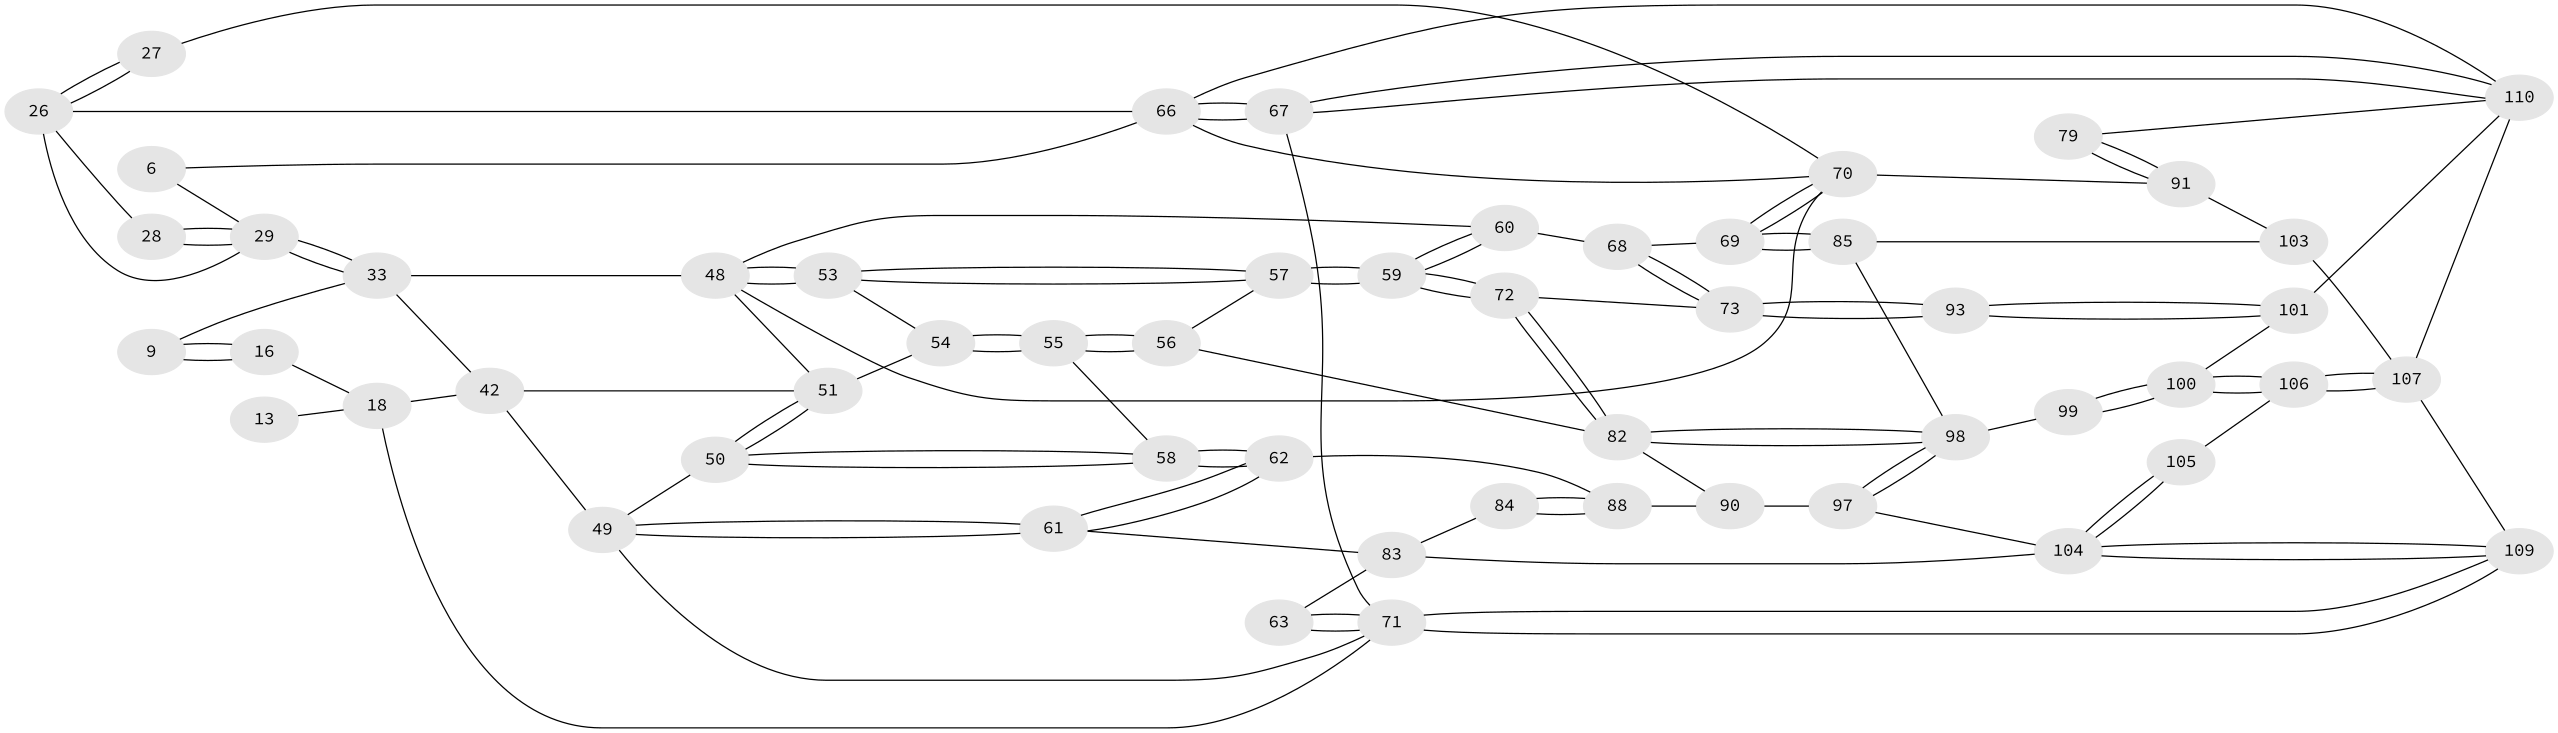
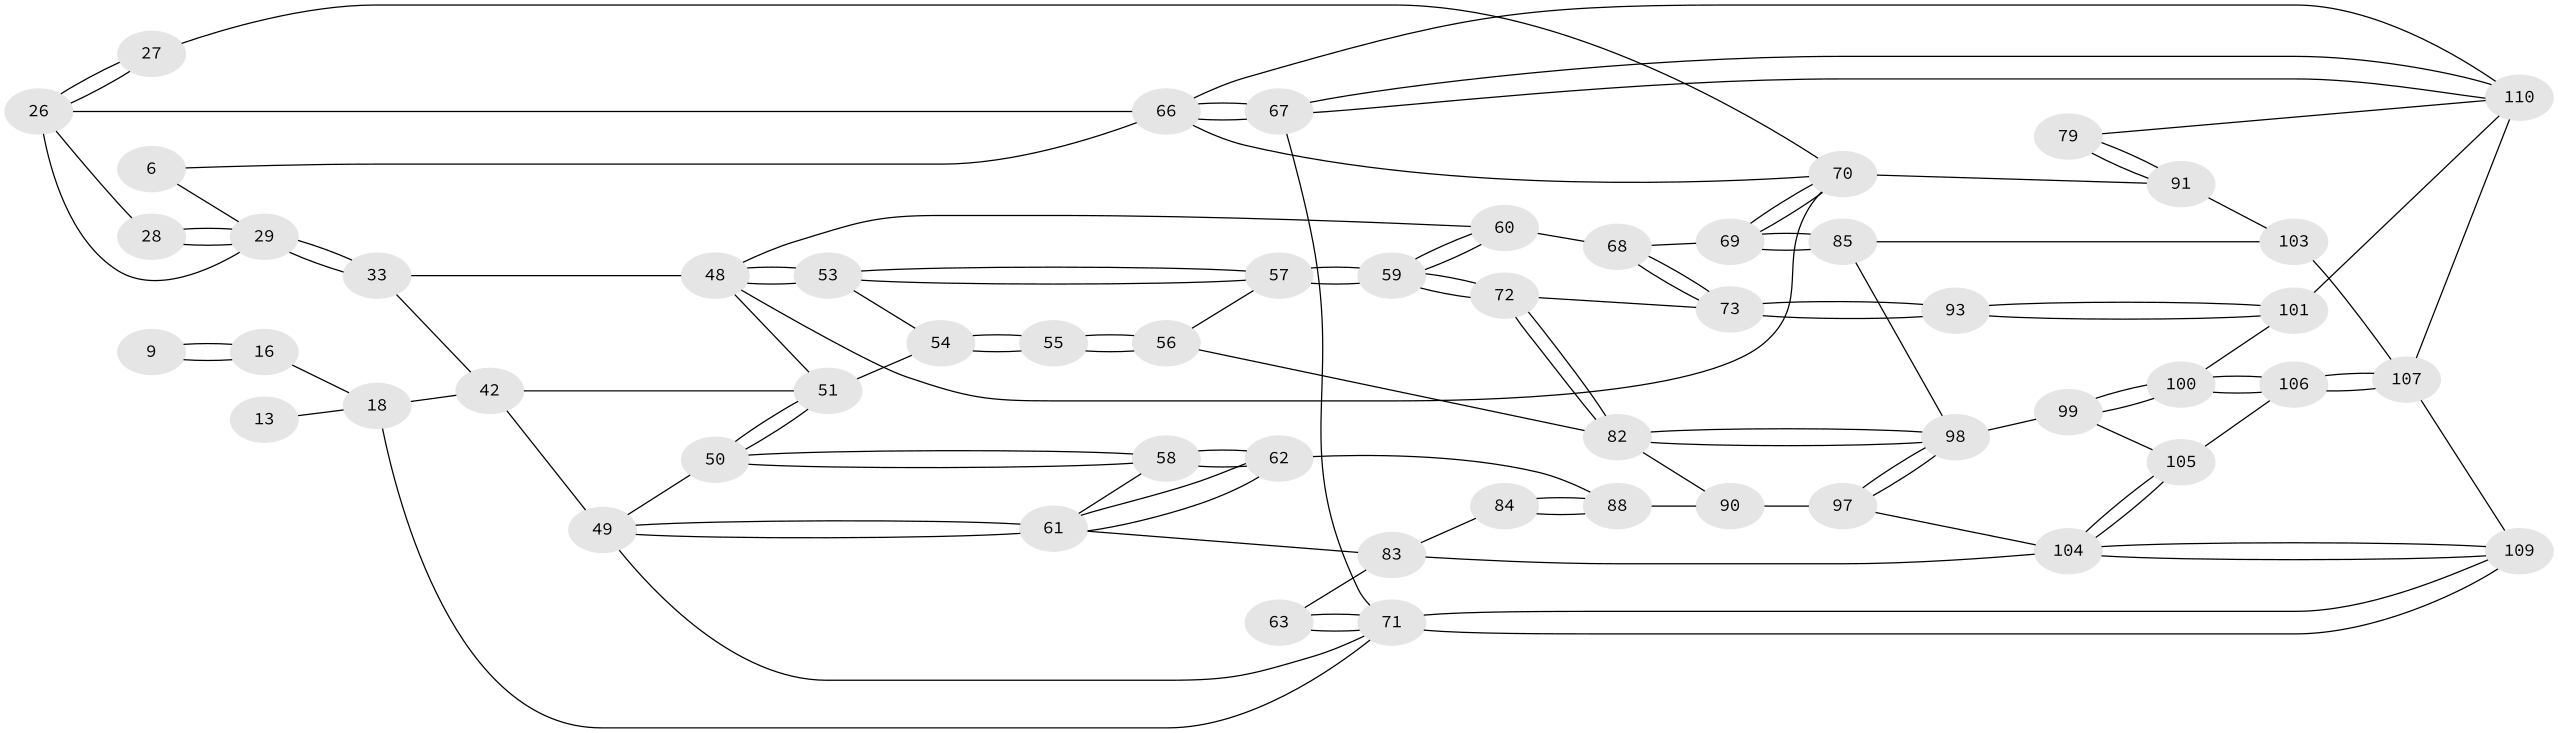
(261, 308) -> none
(1103, 393) -> (1110, 494)
none -> (2125, 437)
